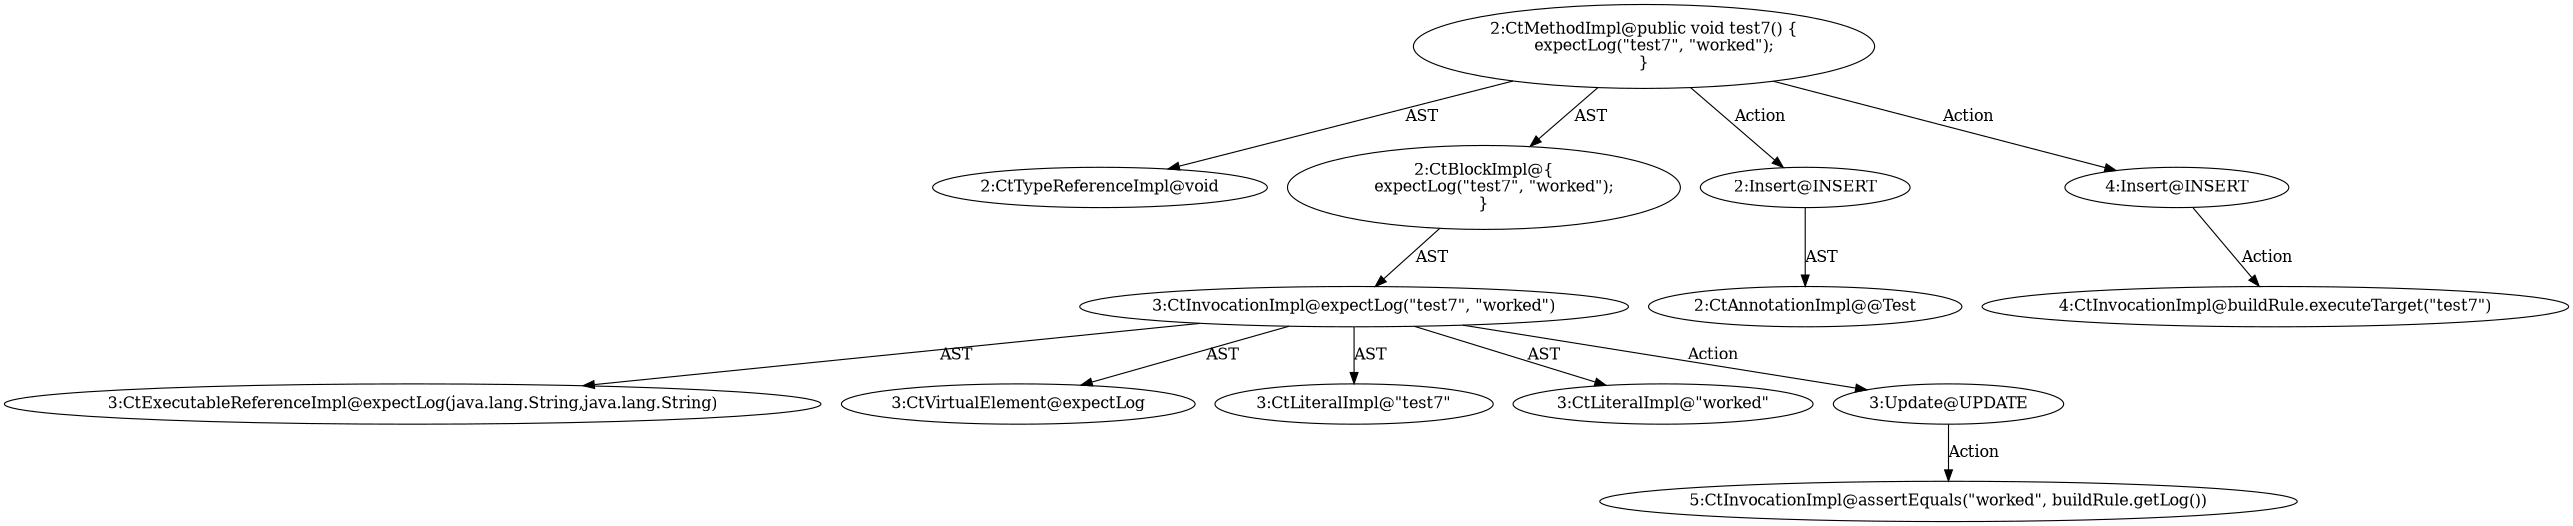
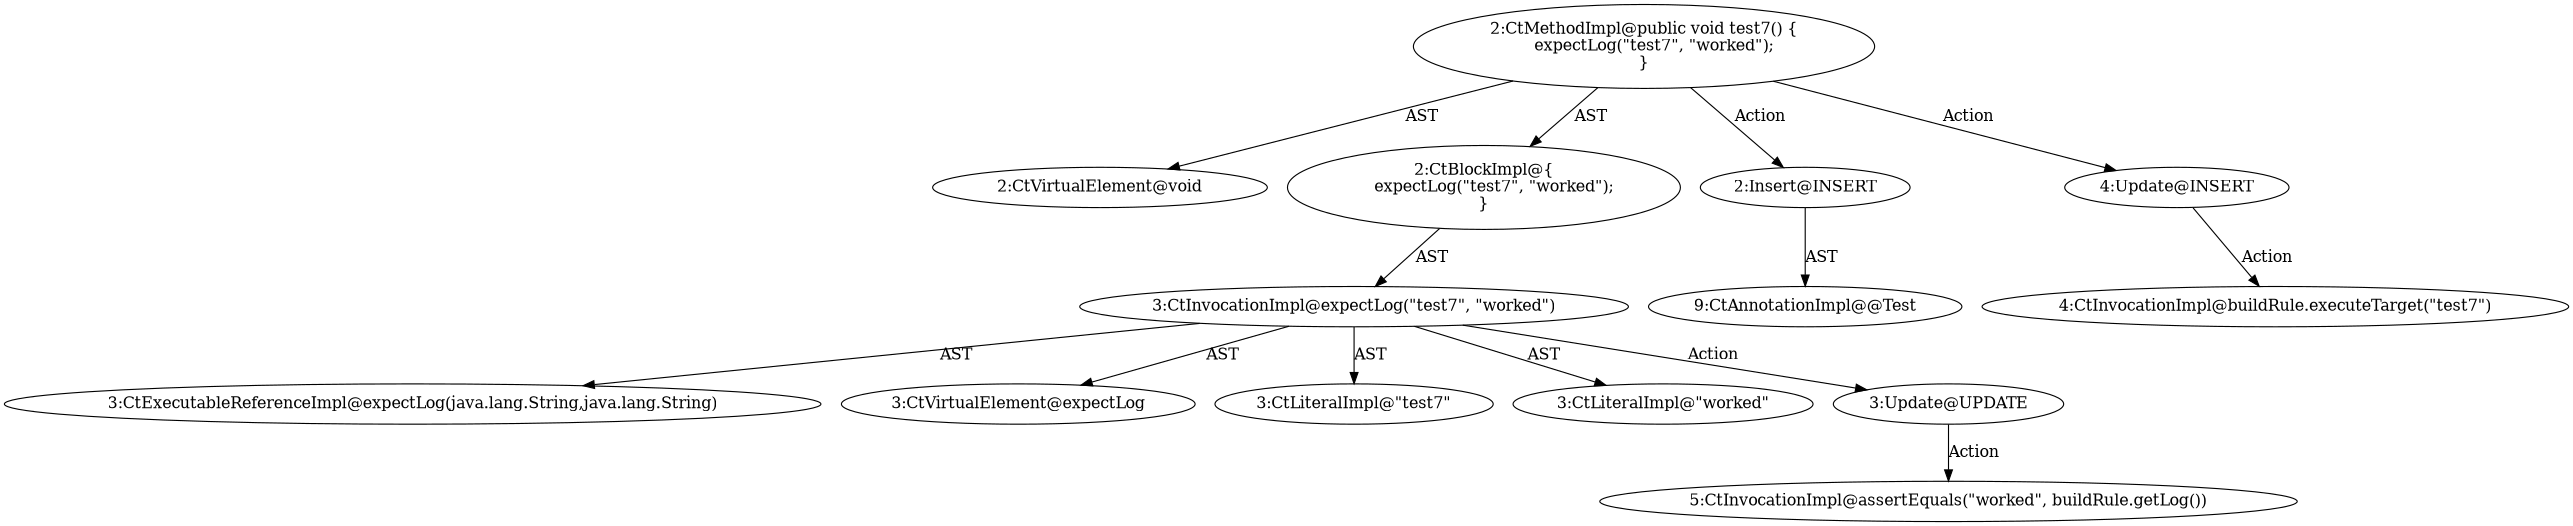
(1100, 187) -> (1100, 187)
(2177, 187) -> (2177, 187)
(1805, 307) -> (1805, 307)
